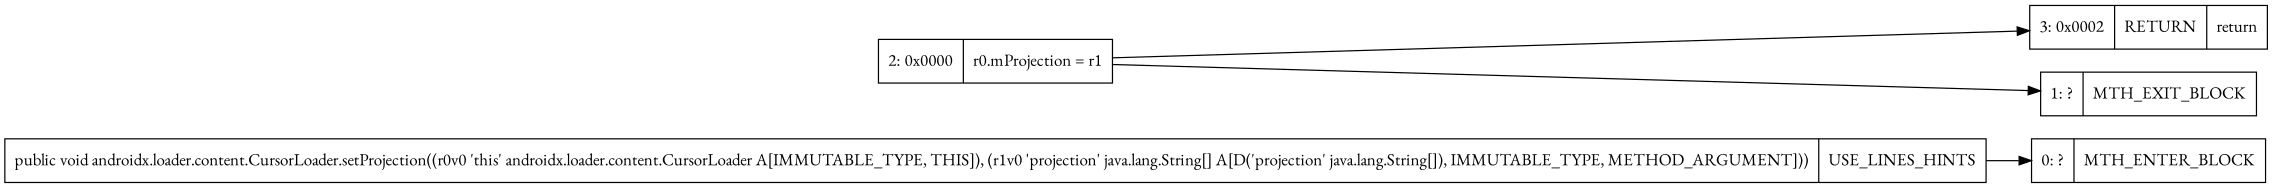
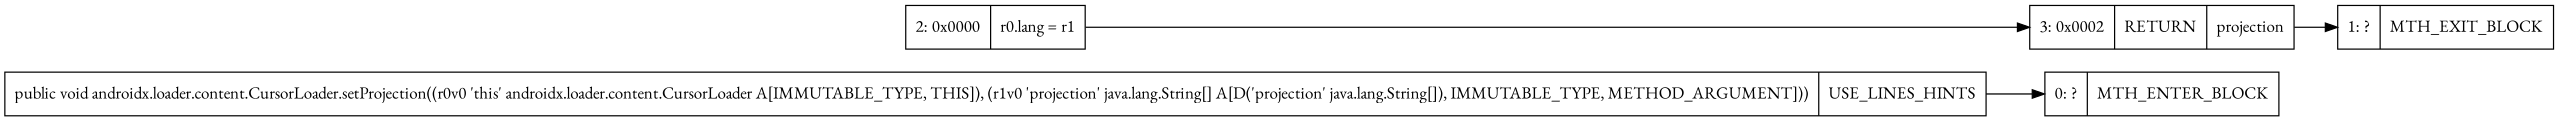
(2237, 27) -> (2250, 27)
(1038, 61) -> (1038, 27)
(1570, 78) -> (2310, 27)
